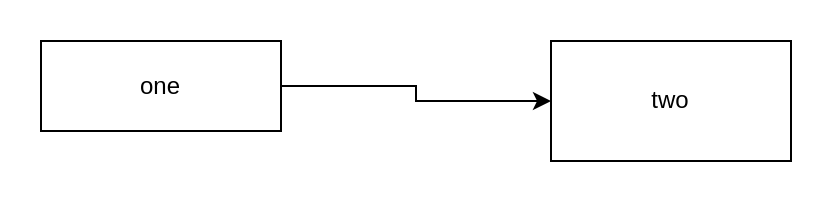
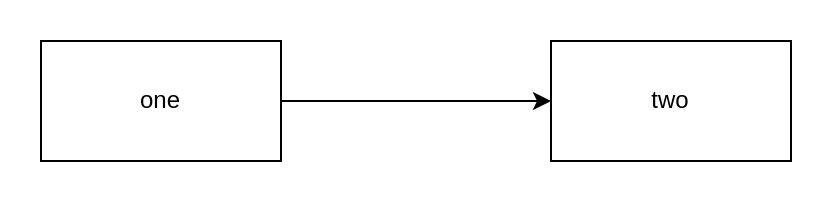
(161, 86) -> (161, 101)
